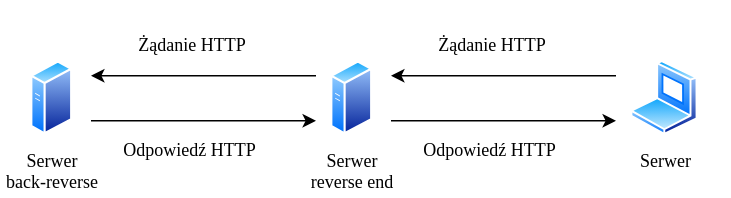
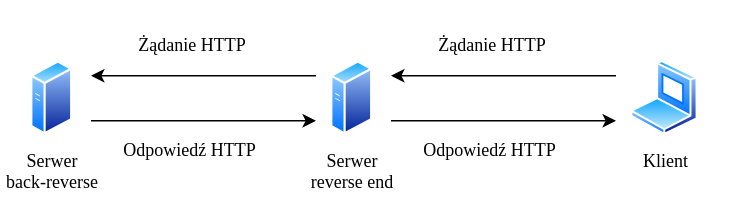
(666, 162) -> (666, 162)
